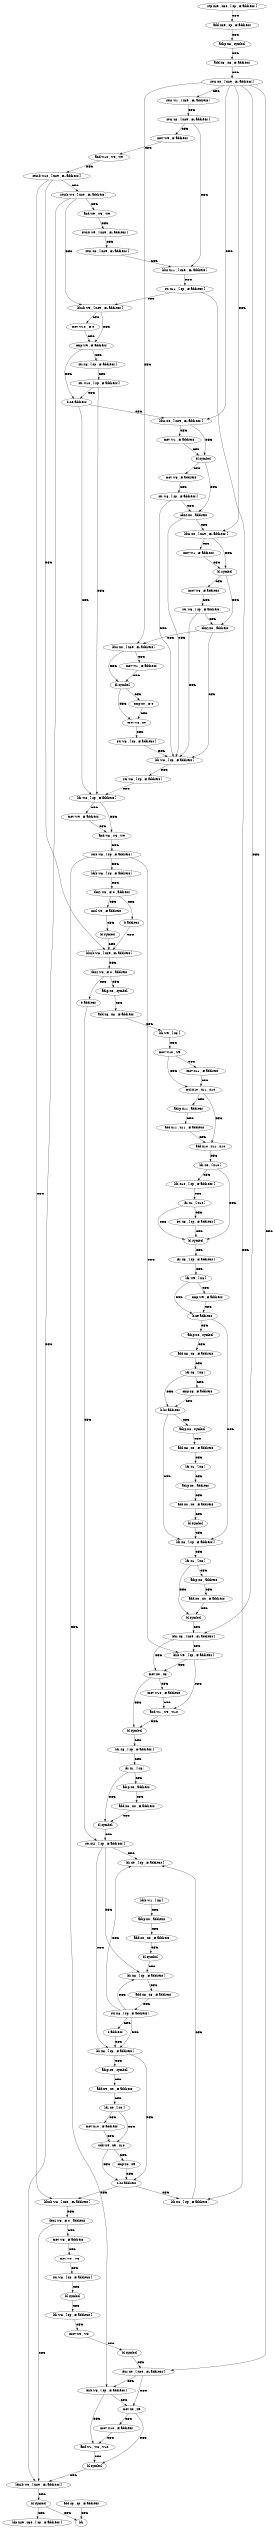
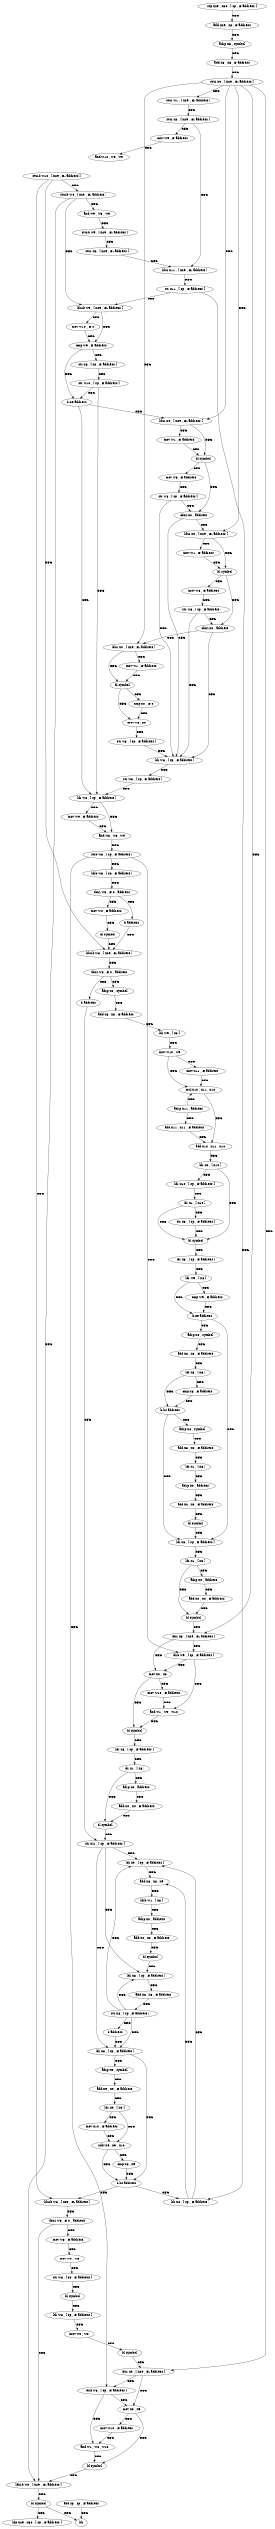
(84, 166) -> none
(106, 911) -> (106, 911)
(197, 1099) -> (187, 1099)
none -> (152, 1882)
